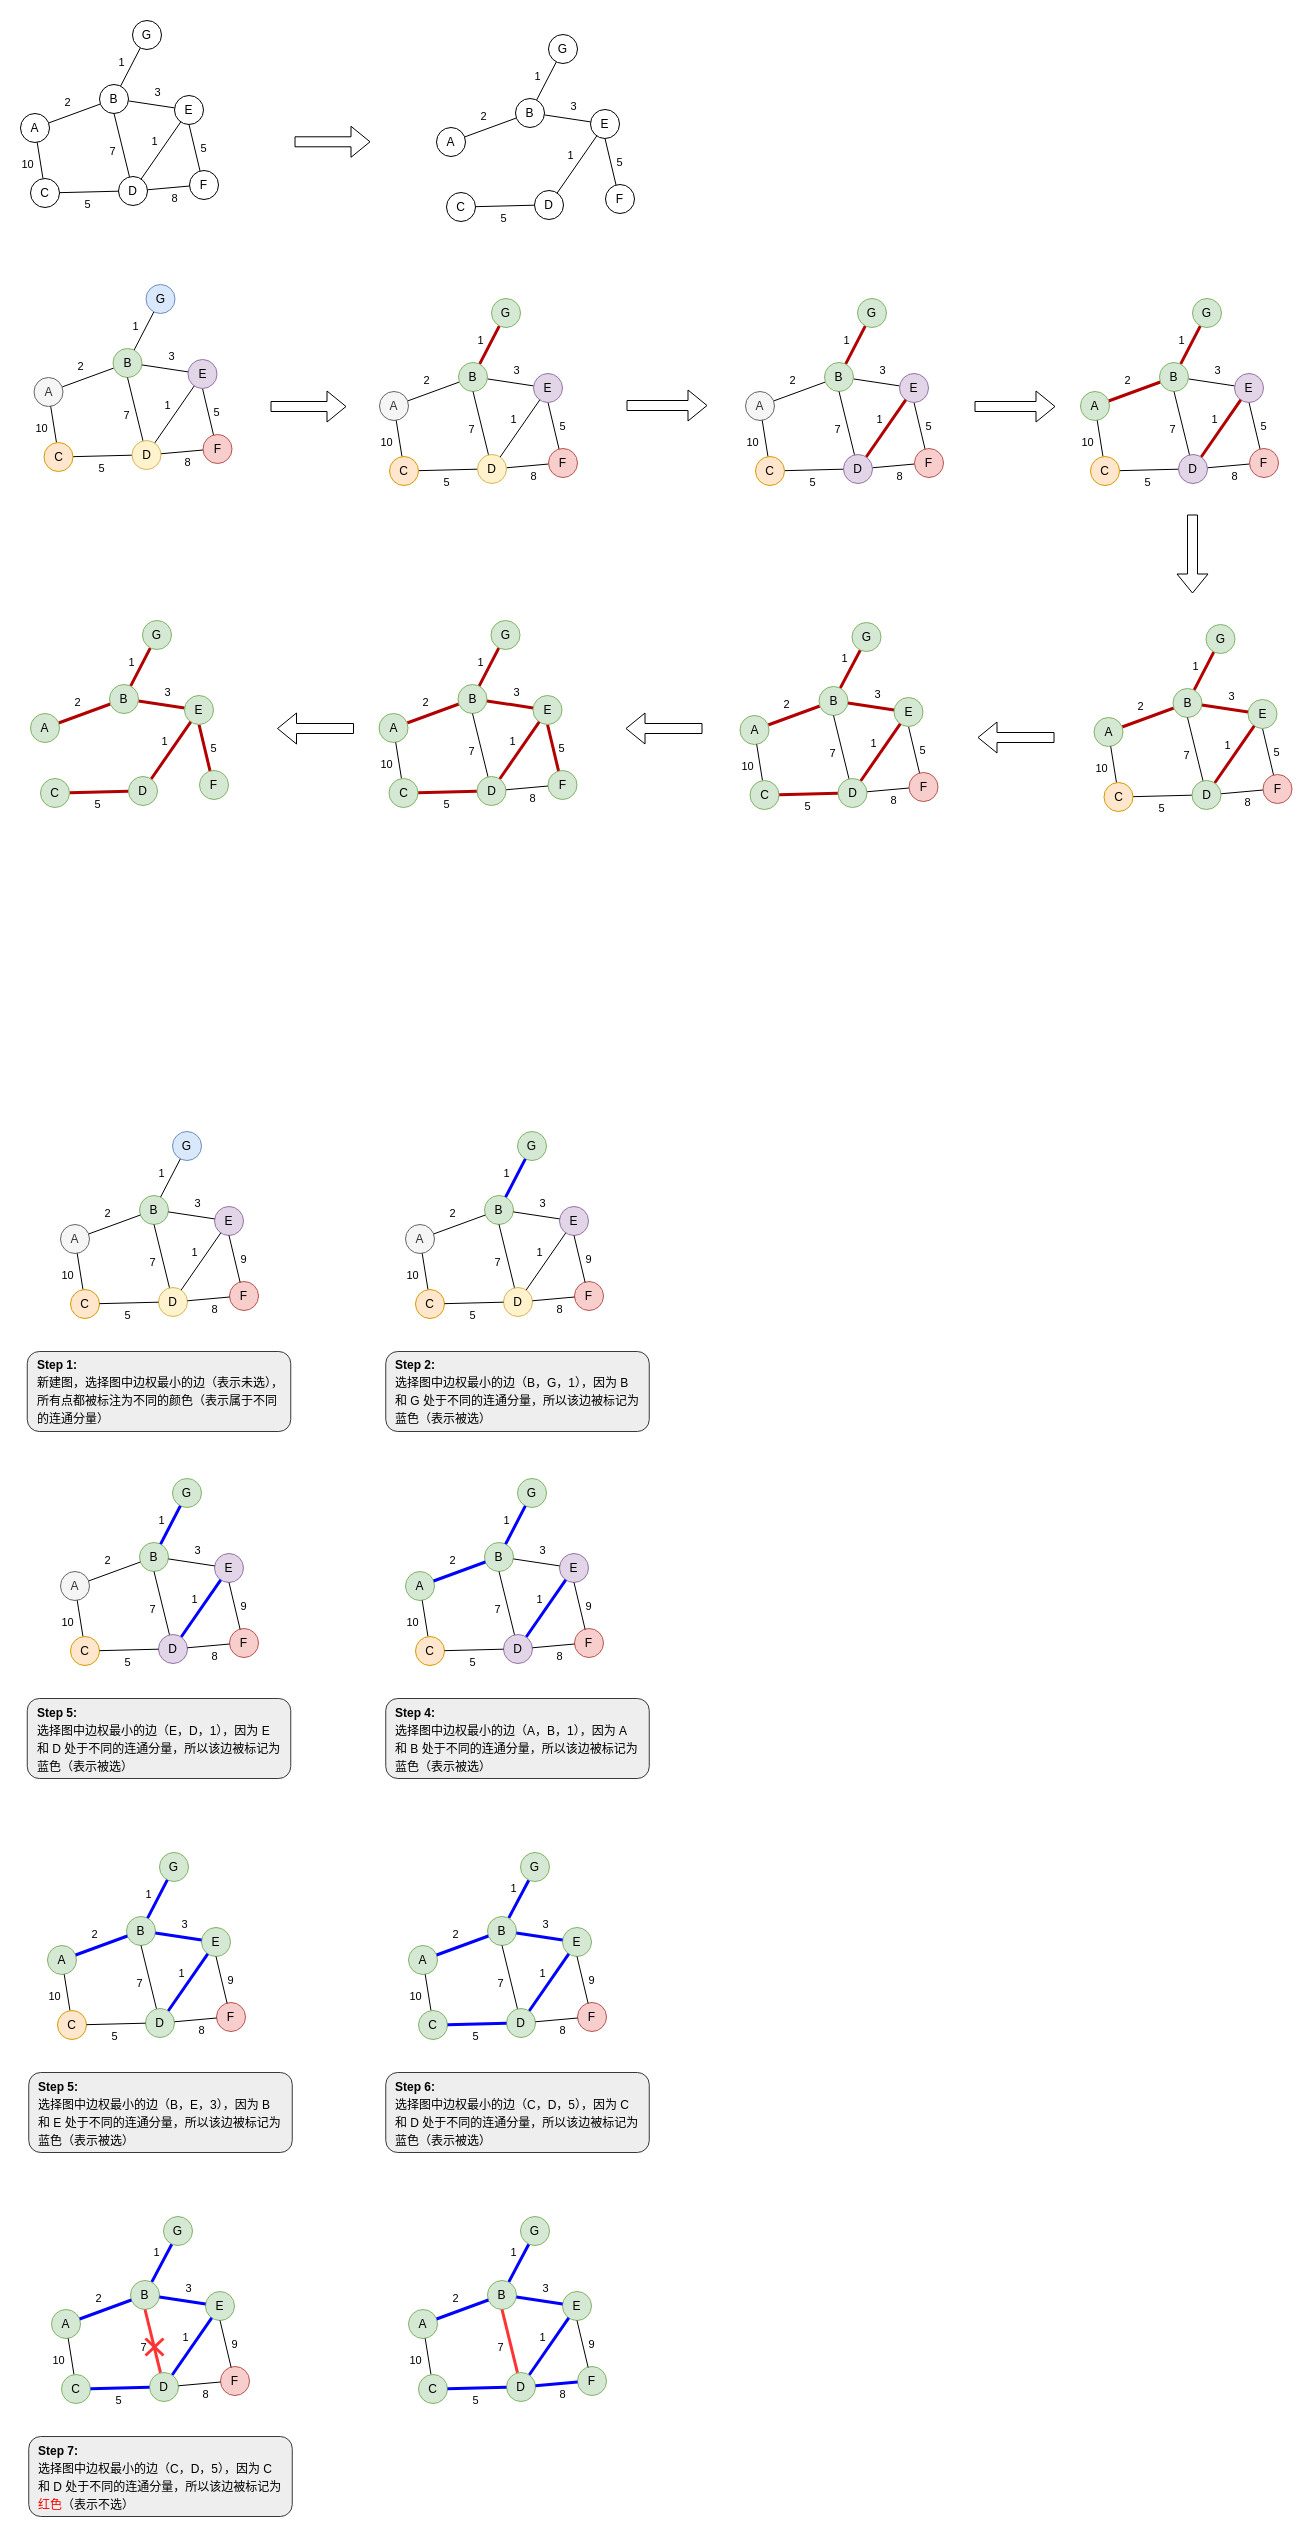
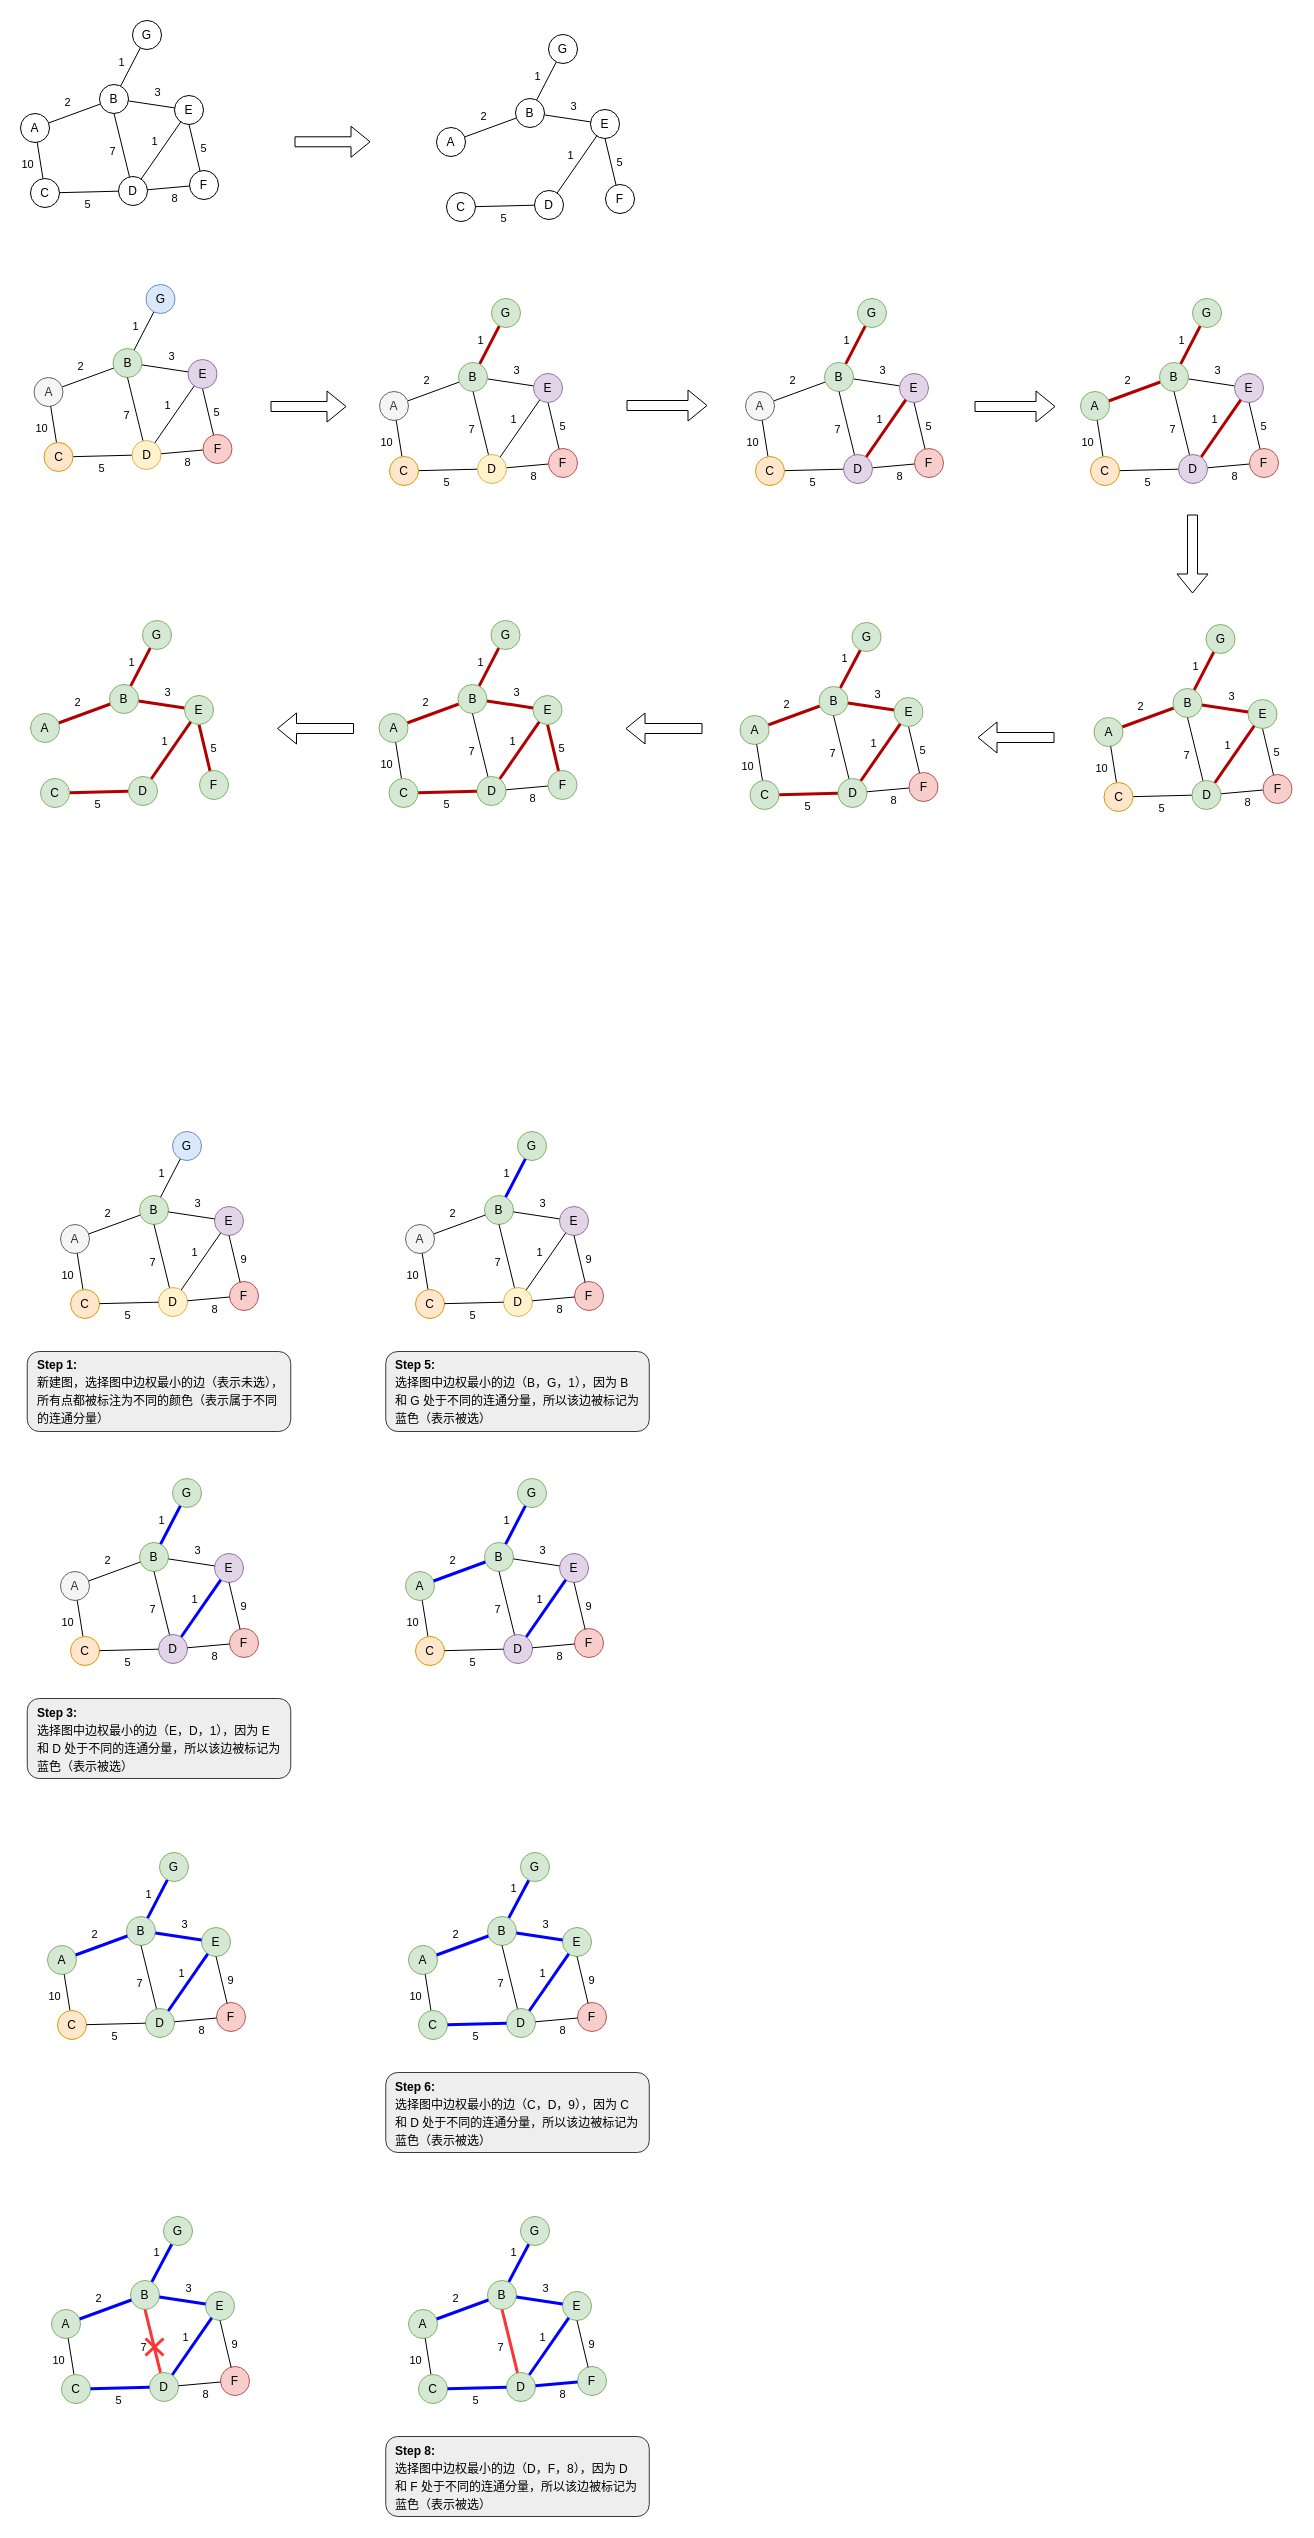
(519, 1392) -> (519, 1392)
(518, 1739) -> none
(161, 1740) -> (161, 1740)
(161, 2113) -> none
(519, 2114) -> (519, 2114)
(161, 2477) -> none
none -> (518, 2477)
